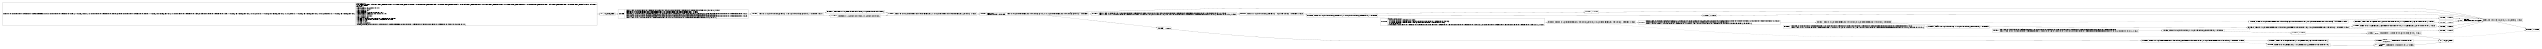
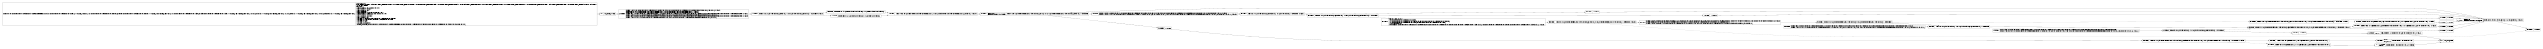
(609, 14) -> (610, 14)
